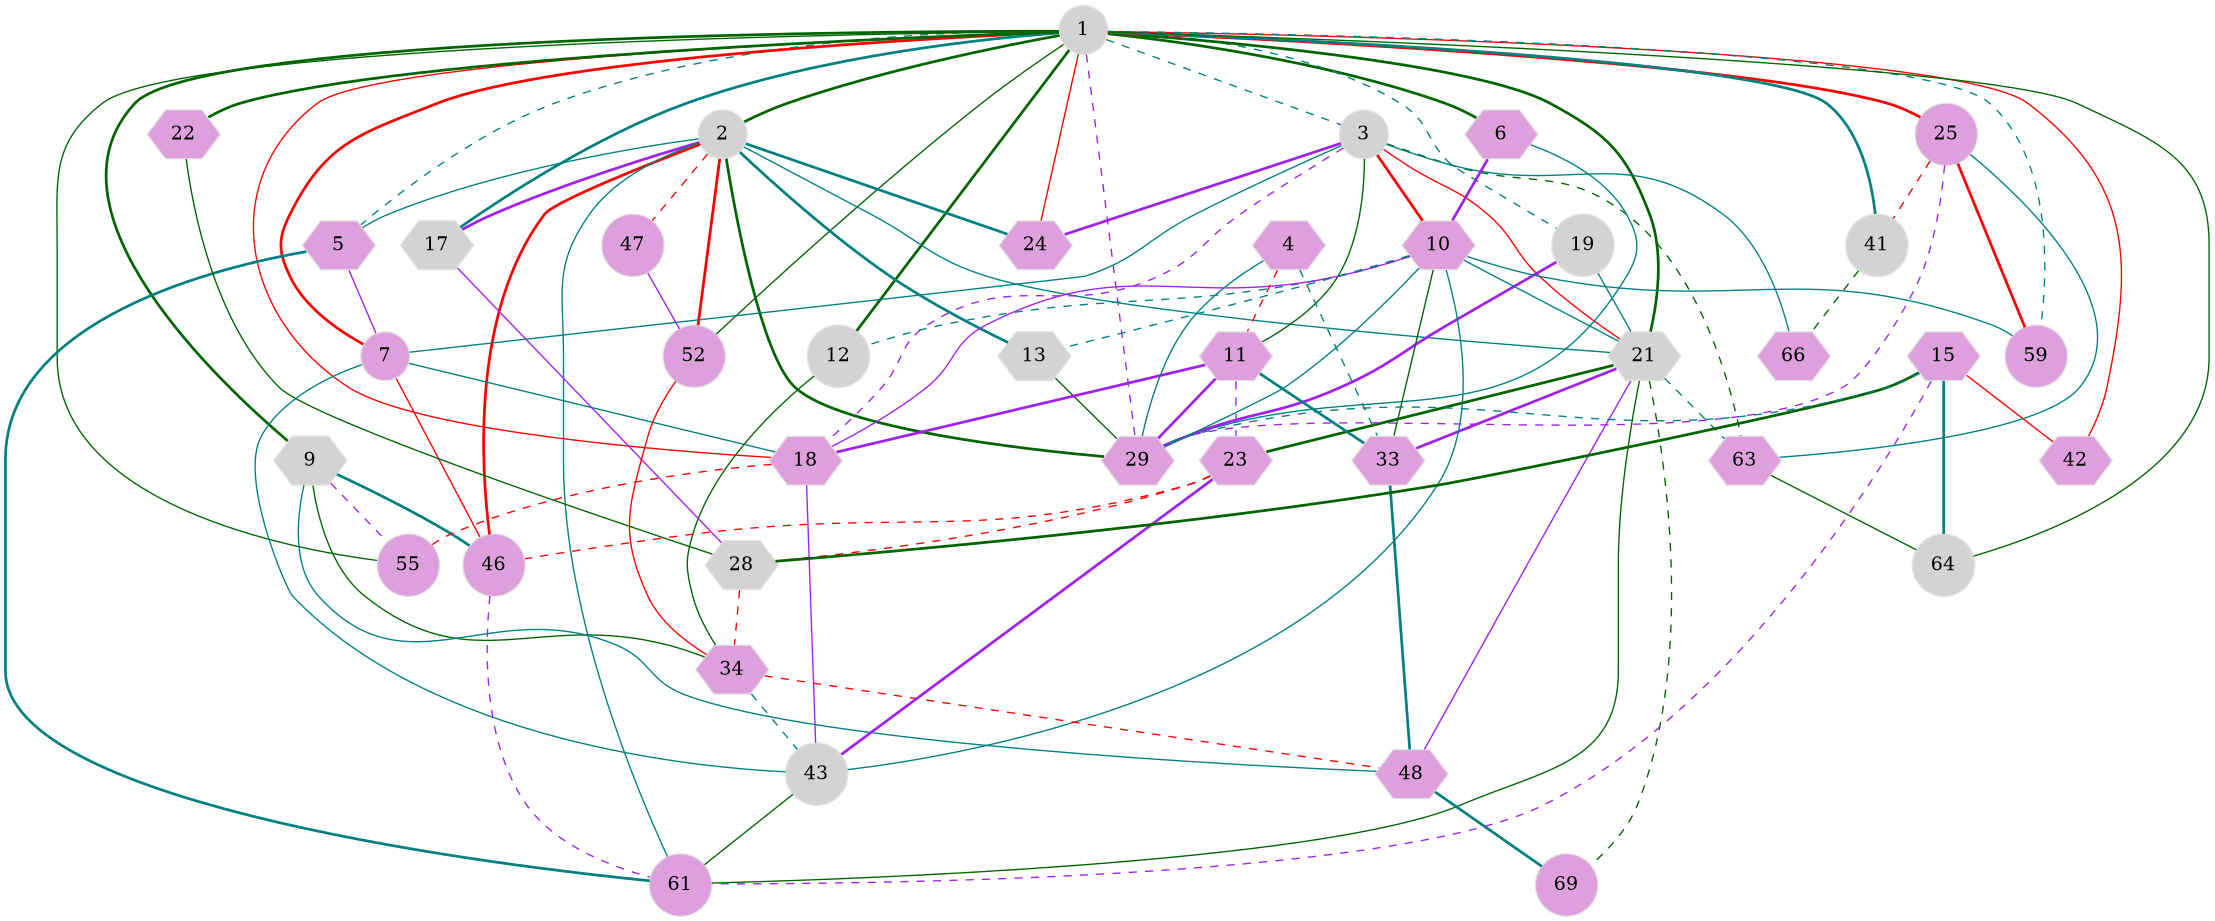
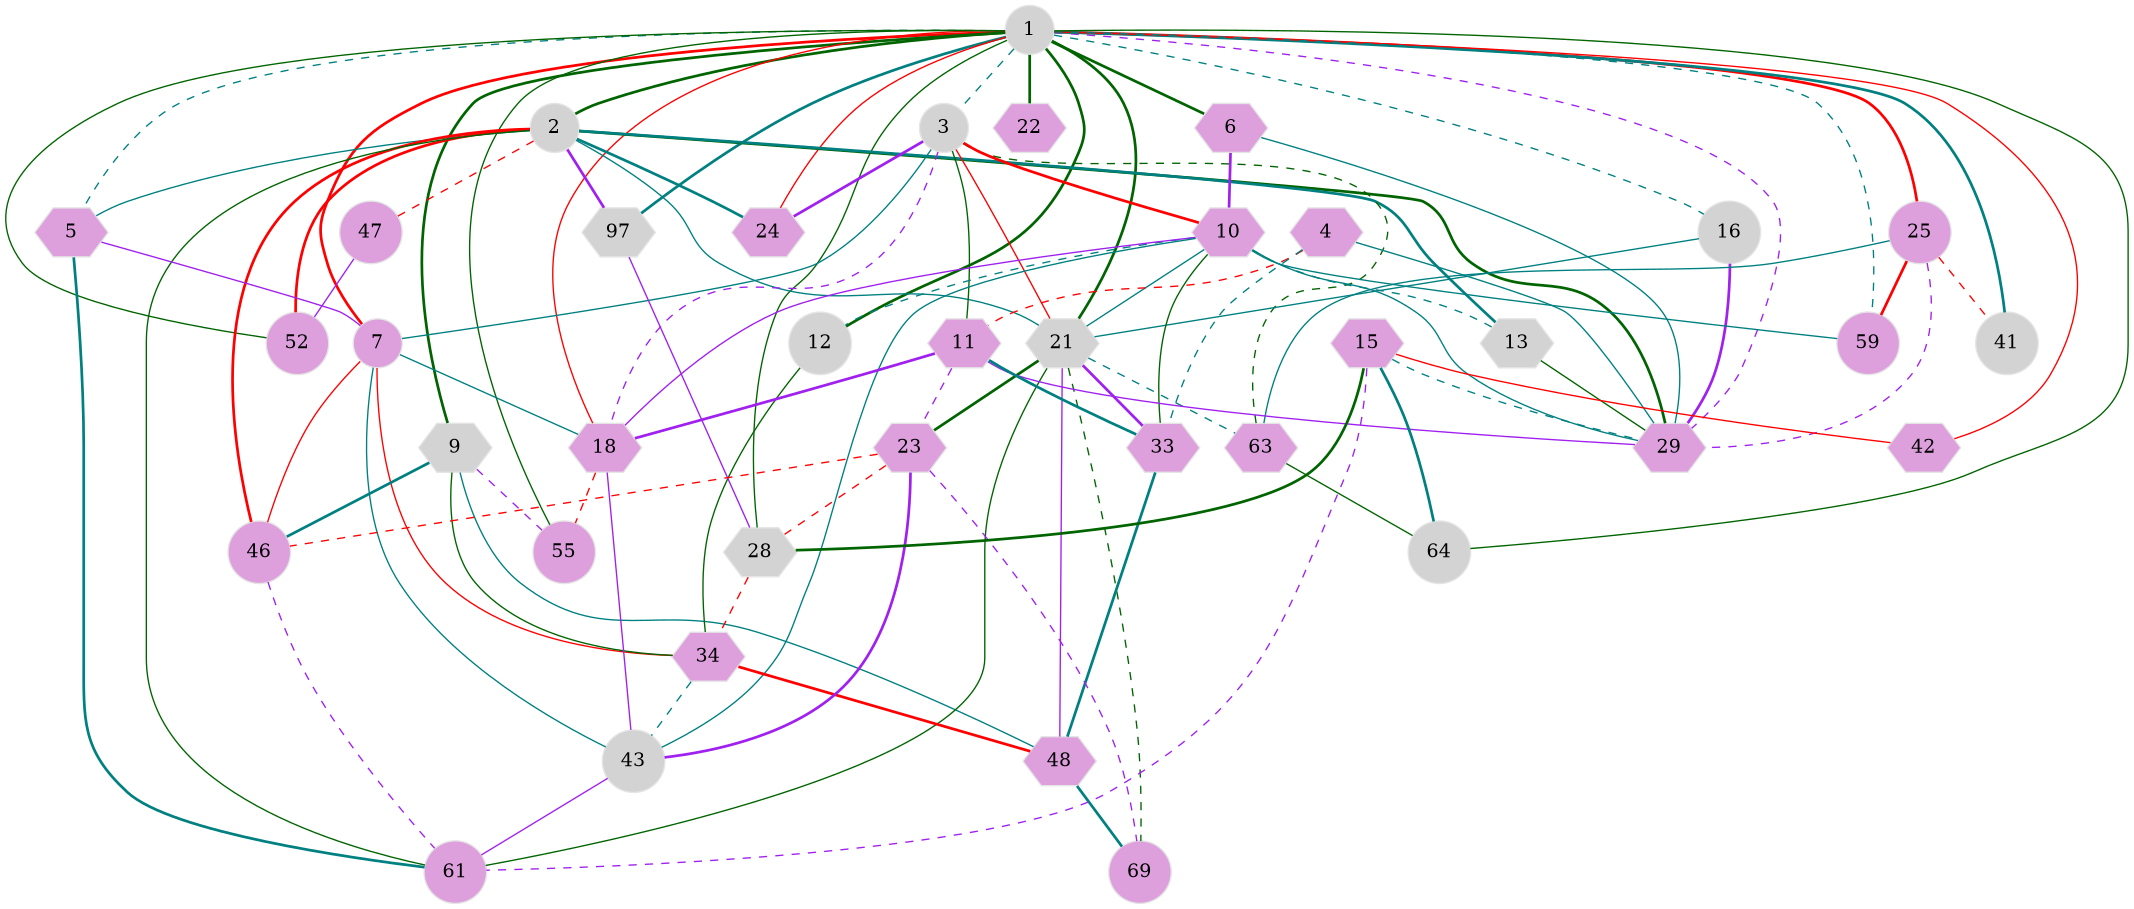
(437, 245) -> (619, 232)
(1583, 245) -> (1729, 232)
(1794, 356) -> none
(1187, 409) -> (1308, 420)
(375, 434) -> (831, 242)
(564, 474) -> (146, 448)
(630, 512) -> (450, 587)
none -> (1049, 624)
(1041, 717) -> (884, 709)
(749, 830) -> (544, 817)
